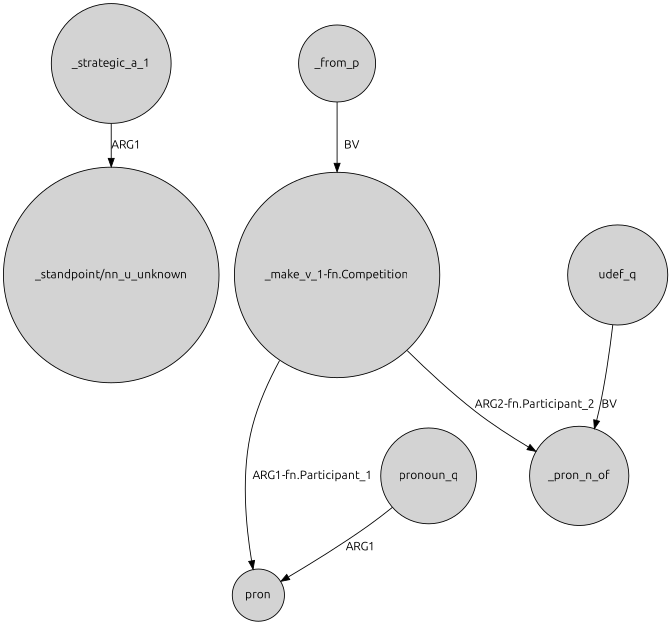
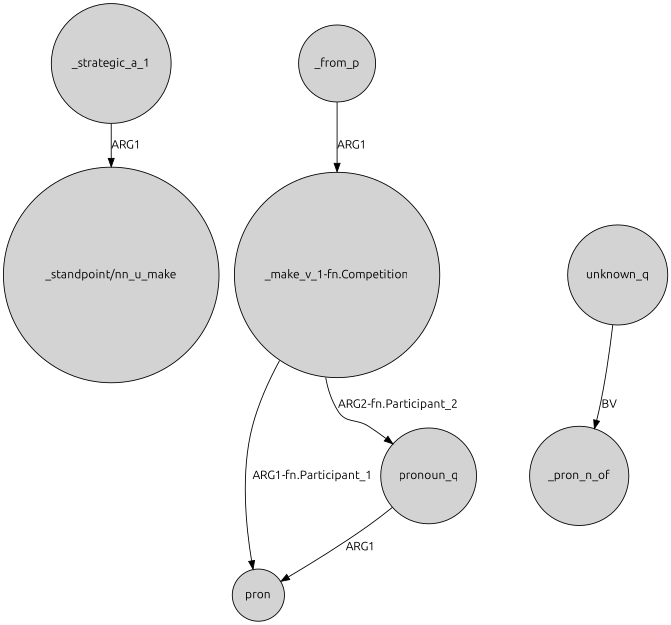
(352, 145) -> (352, 145)
(111, 275) -> (111, 275)
(618, 275) -> (618, 275)
(465, 403) -> (345, 418)
